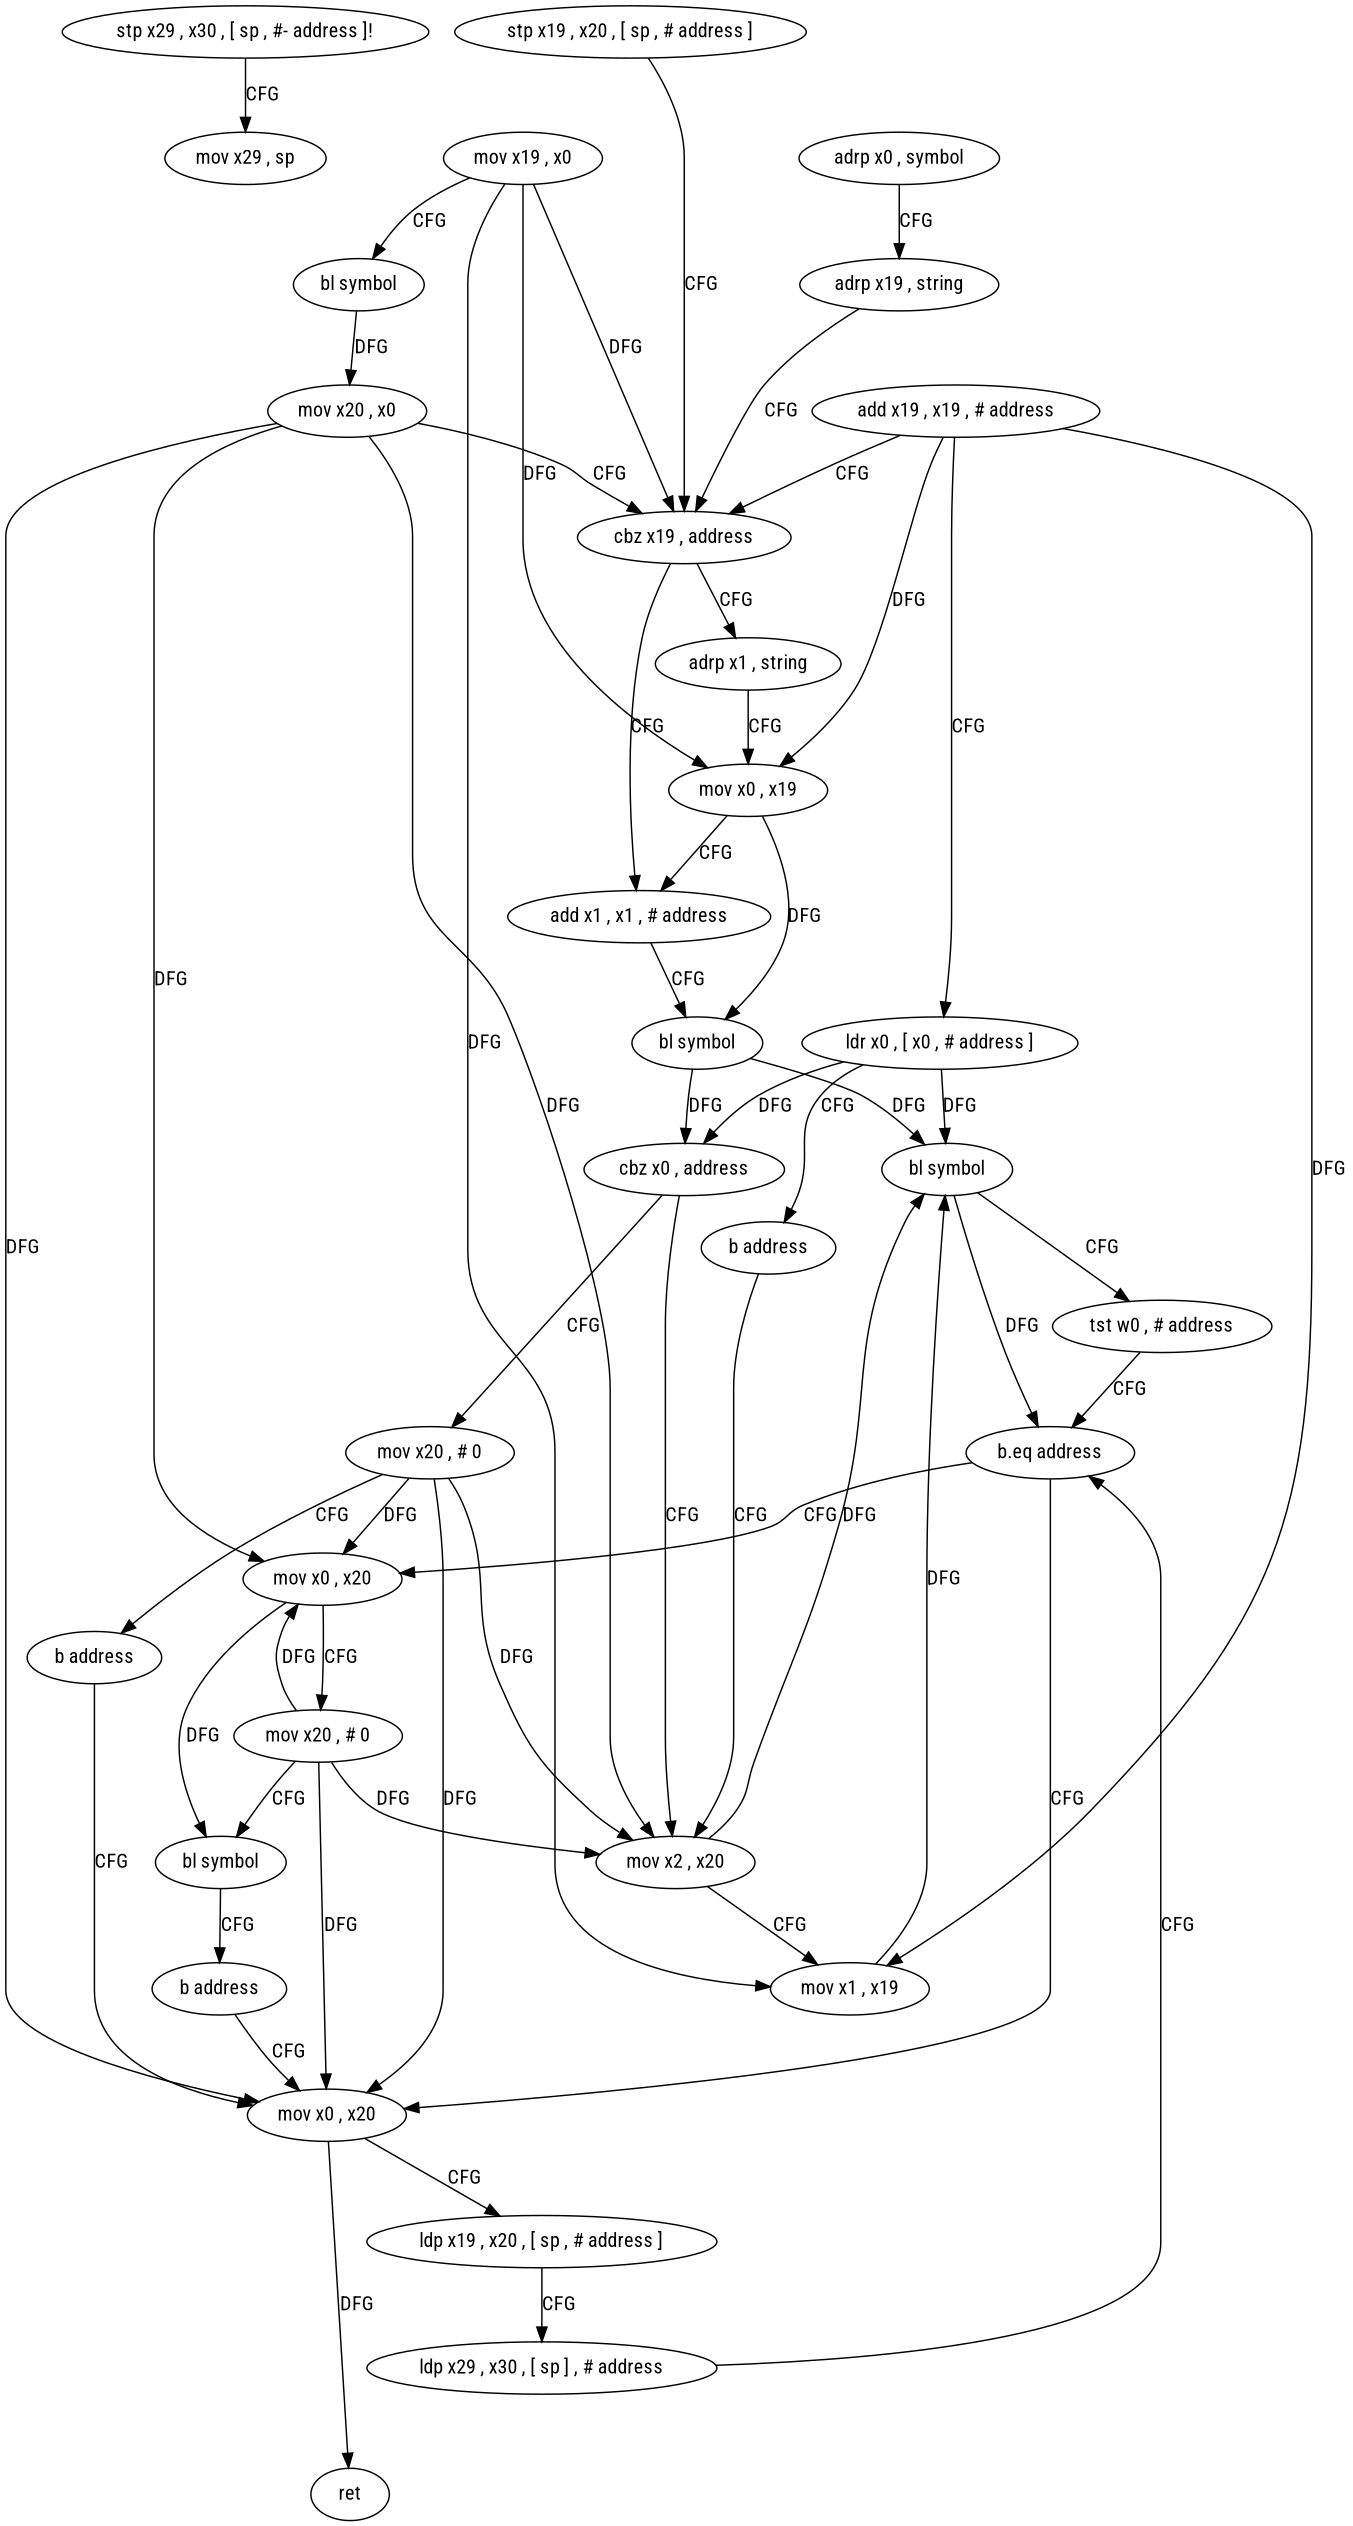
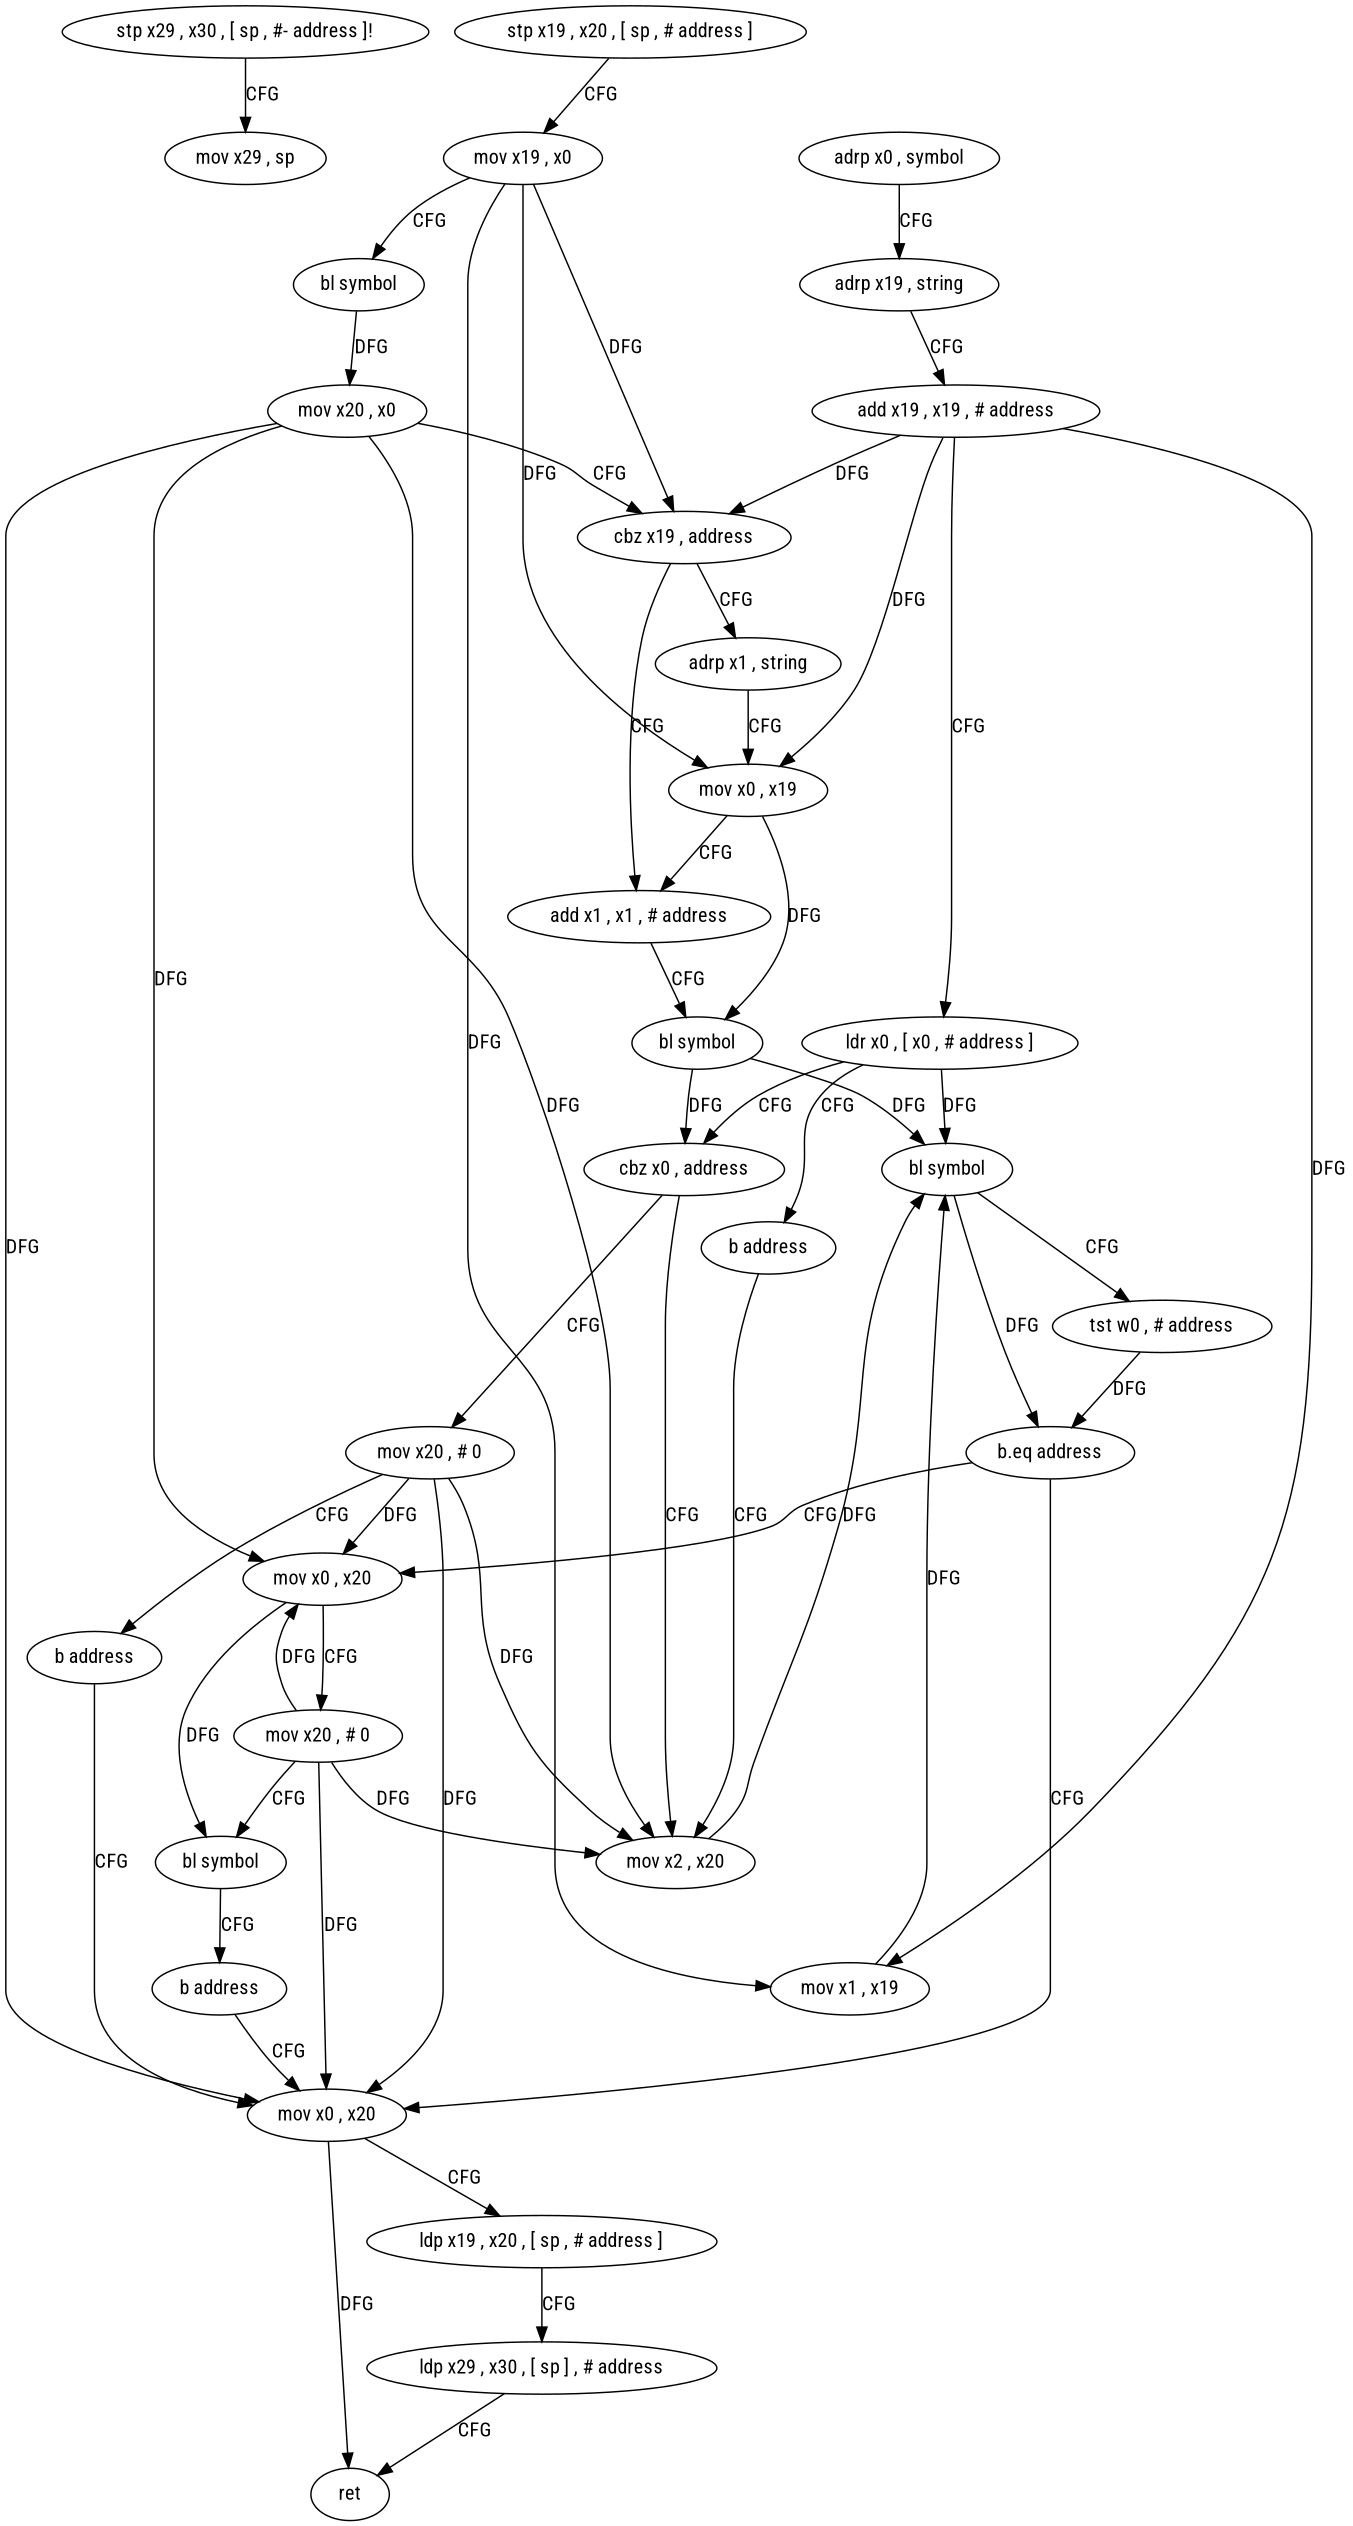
(684, 273) -> (581, 90)
(762, 388) -> (925, 341)
(853, 474) -> (853, 474)
(776, 1106) -> (776, 1106)
(1130, 1390) -> (1130, 1390)
(756, 1921) -> none
(1161, 2095) -> (447, 2430)
